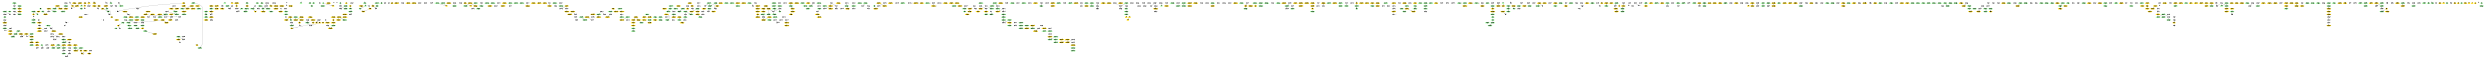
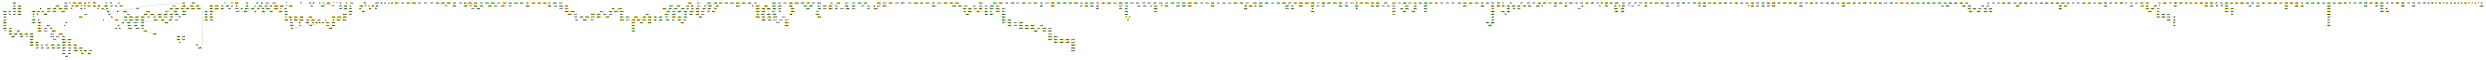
(1064, 3) -> (1064, 3)
